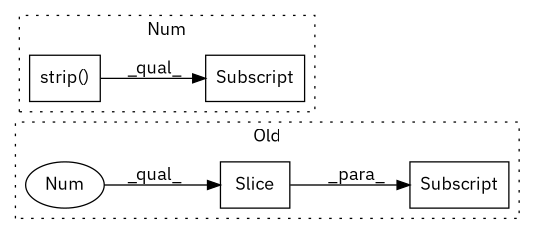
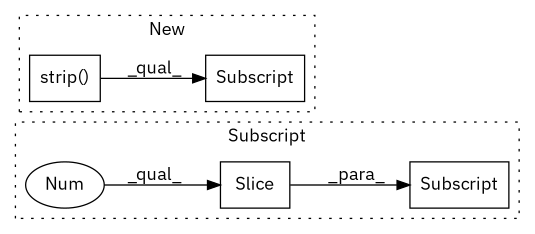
(167, 30) -> (167, 30)
(267, 137) -> (267, 137)
